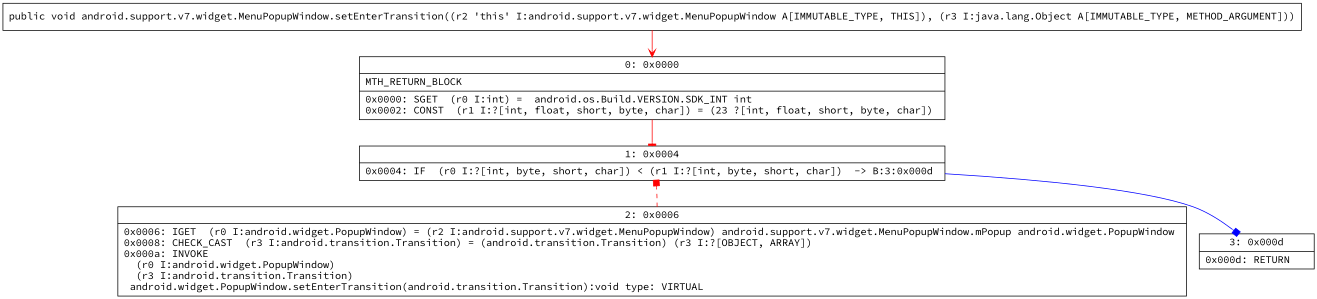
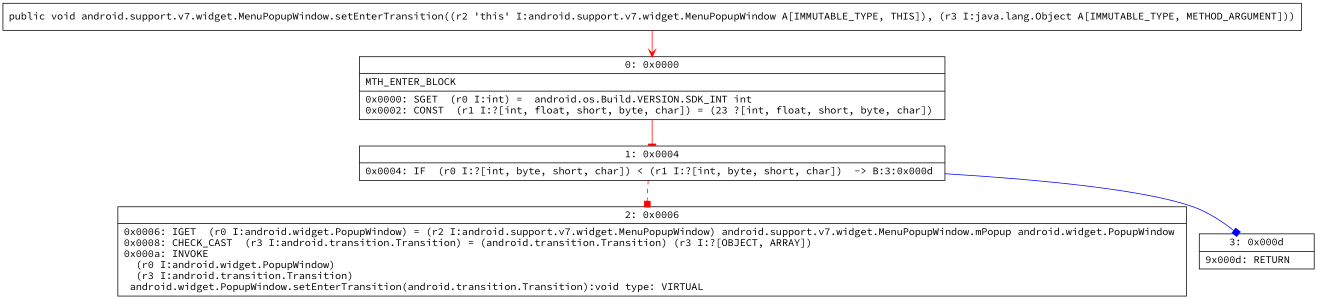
(414, 82) -> (411, 82)
(657, 197) -> (648, 190)
(1257, 260) -> (1257, 260)
